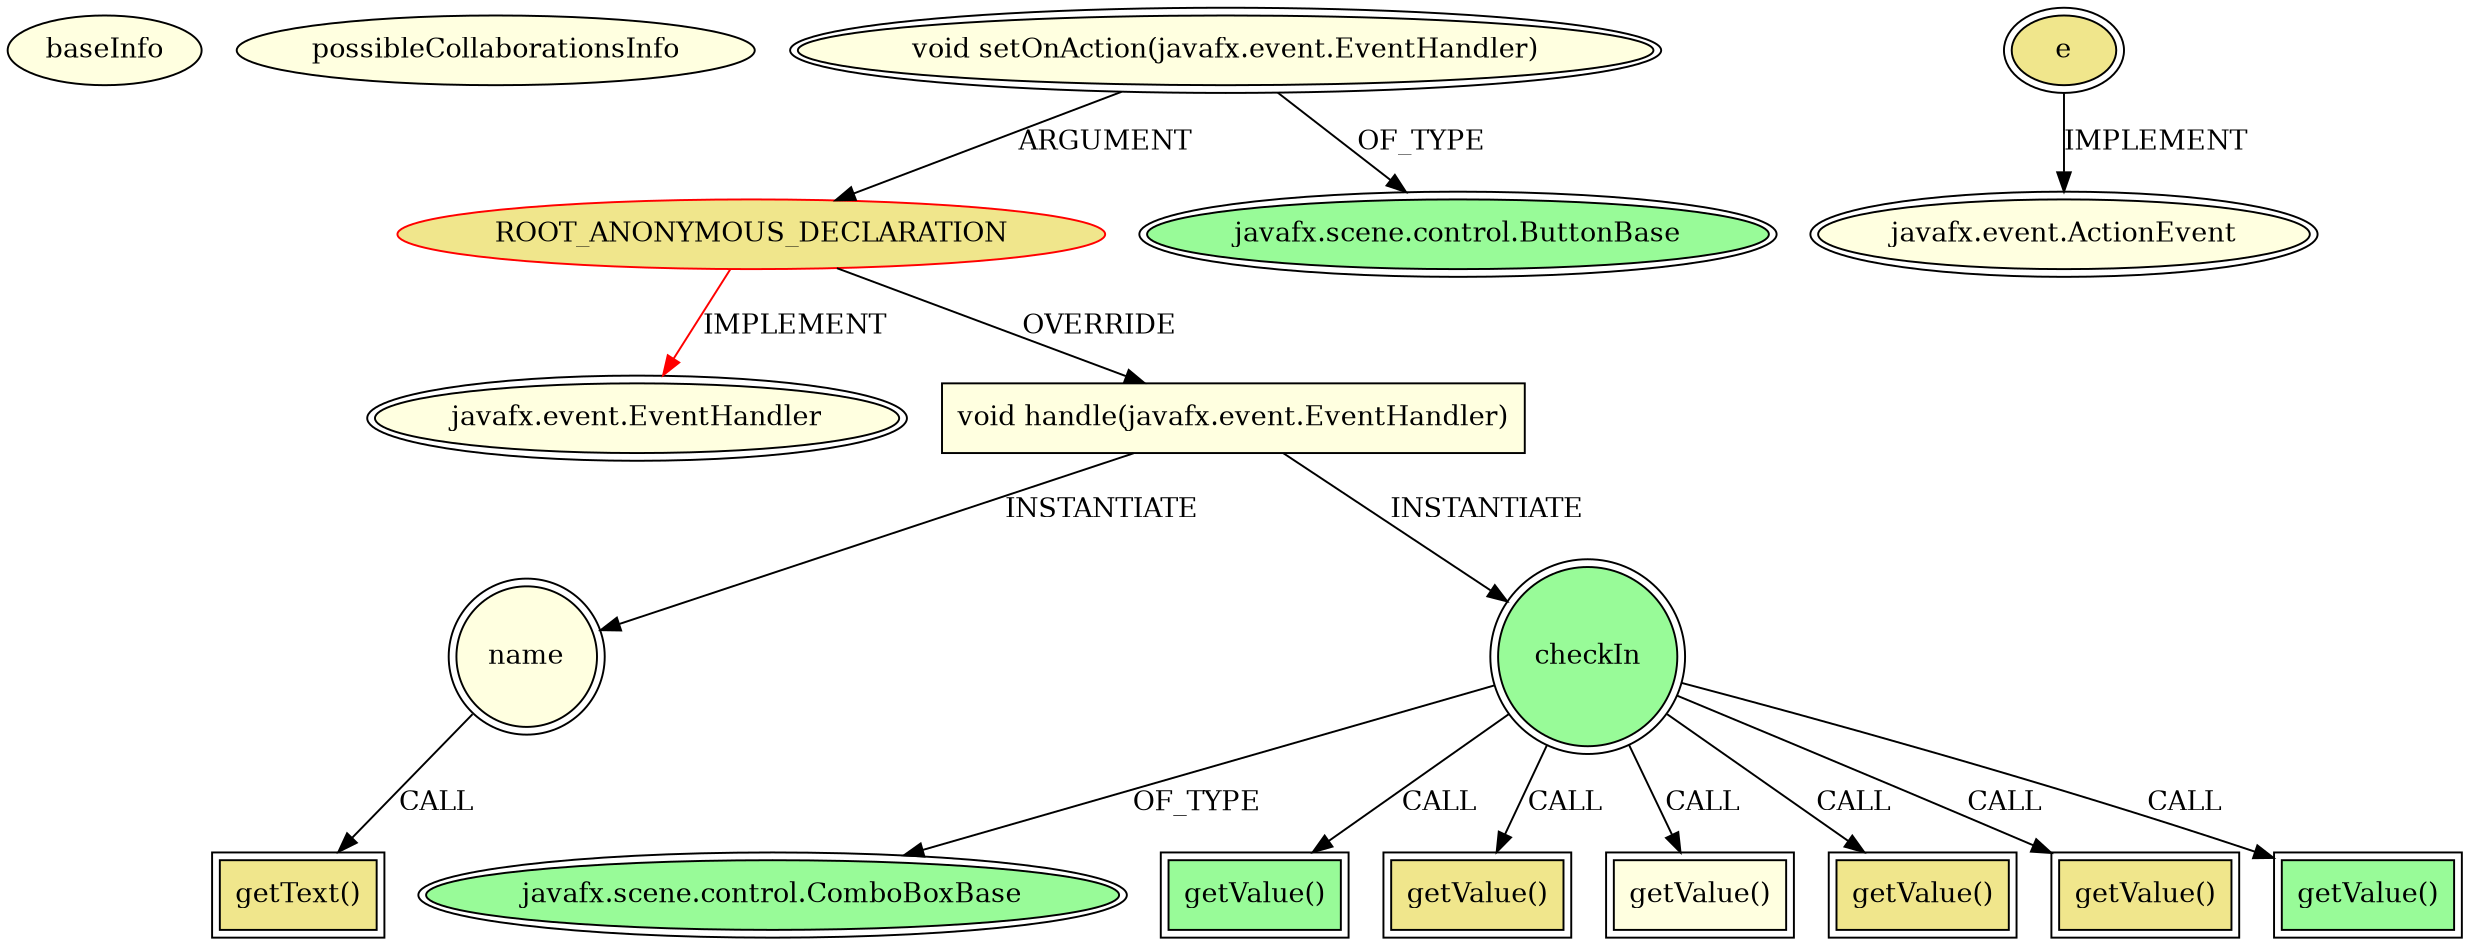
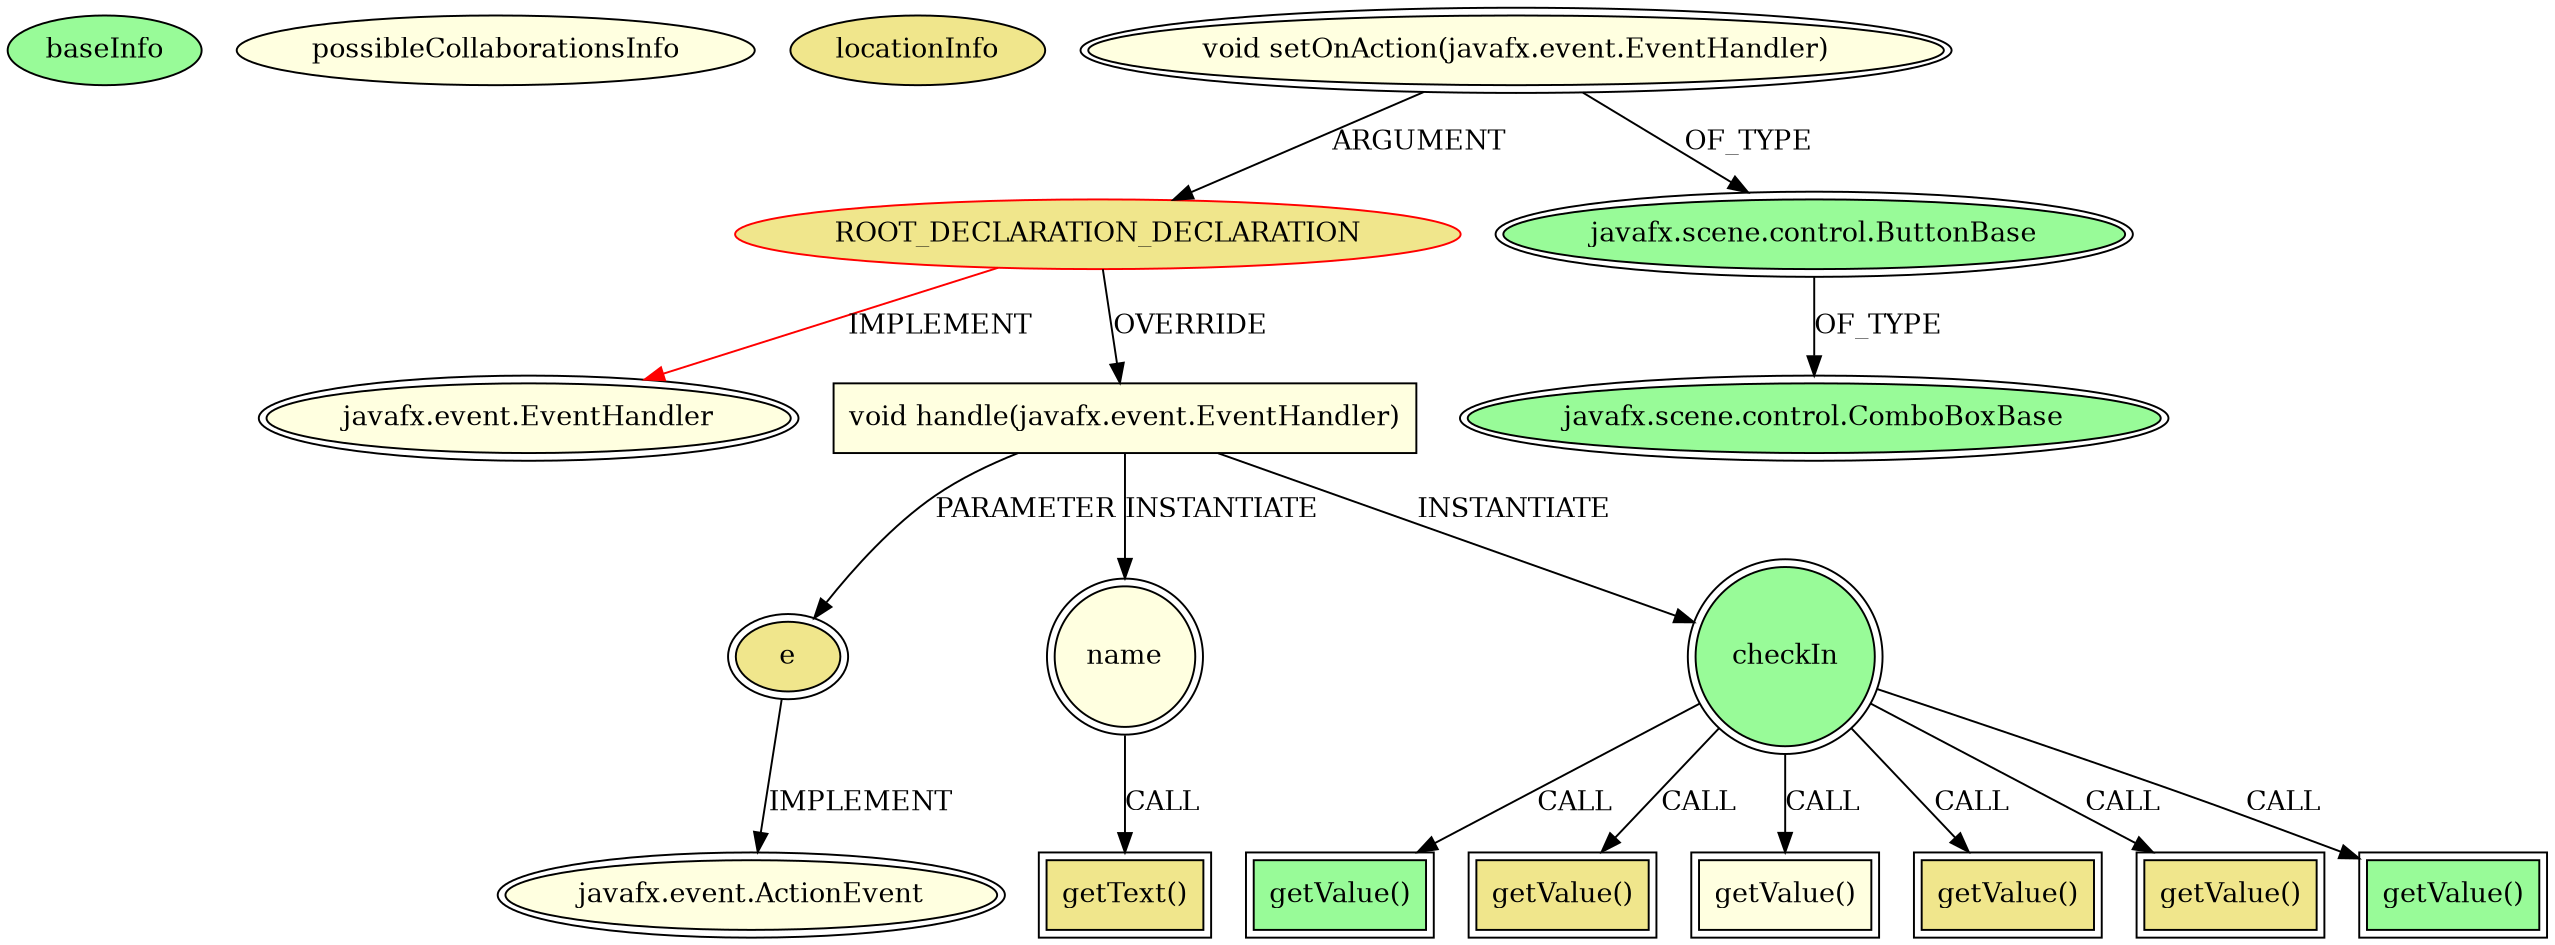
(105, 50) -> (105, 50)
none -> (918, 50)
(751, 234) -> (1098, 234)
none -> (912, 514)
(1208, 768) -> (1814, 316)
